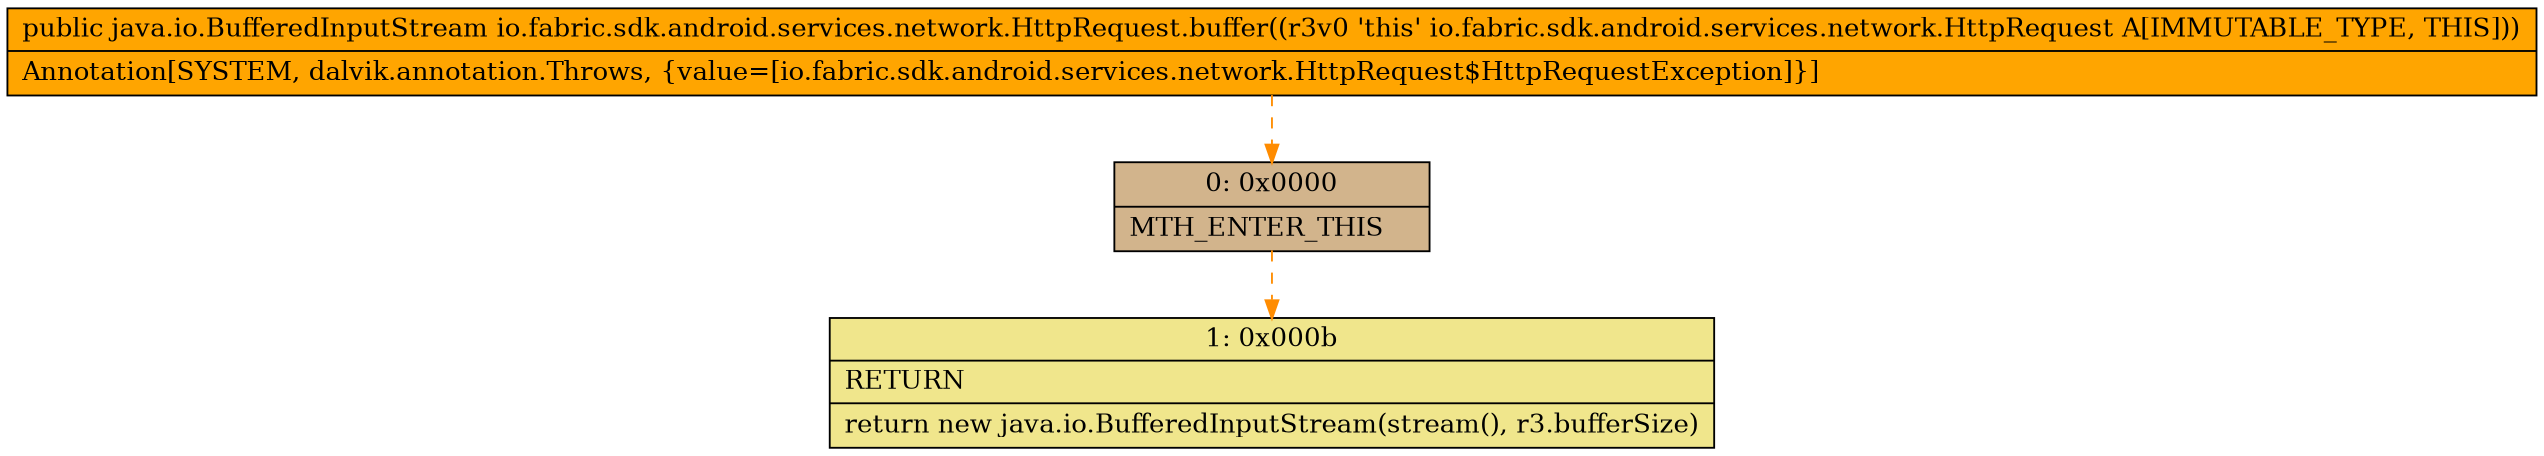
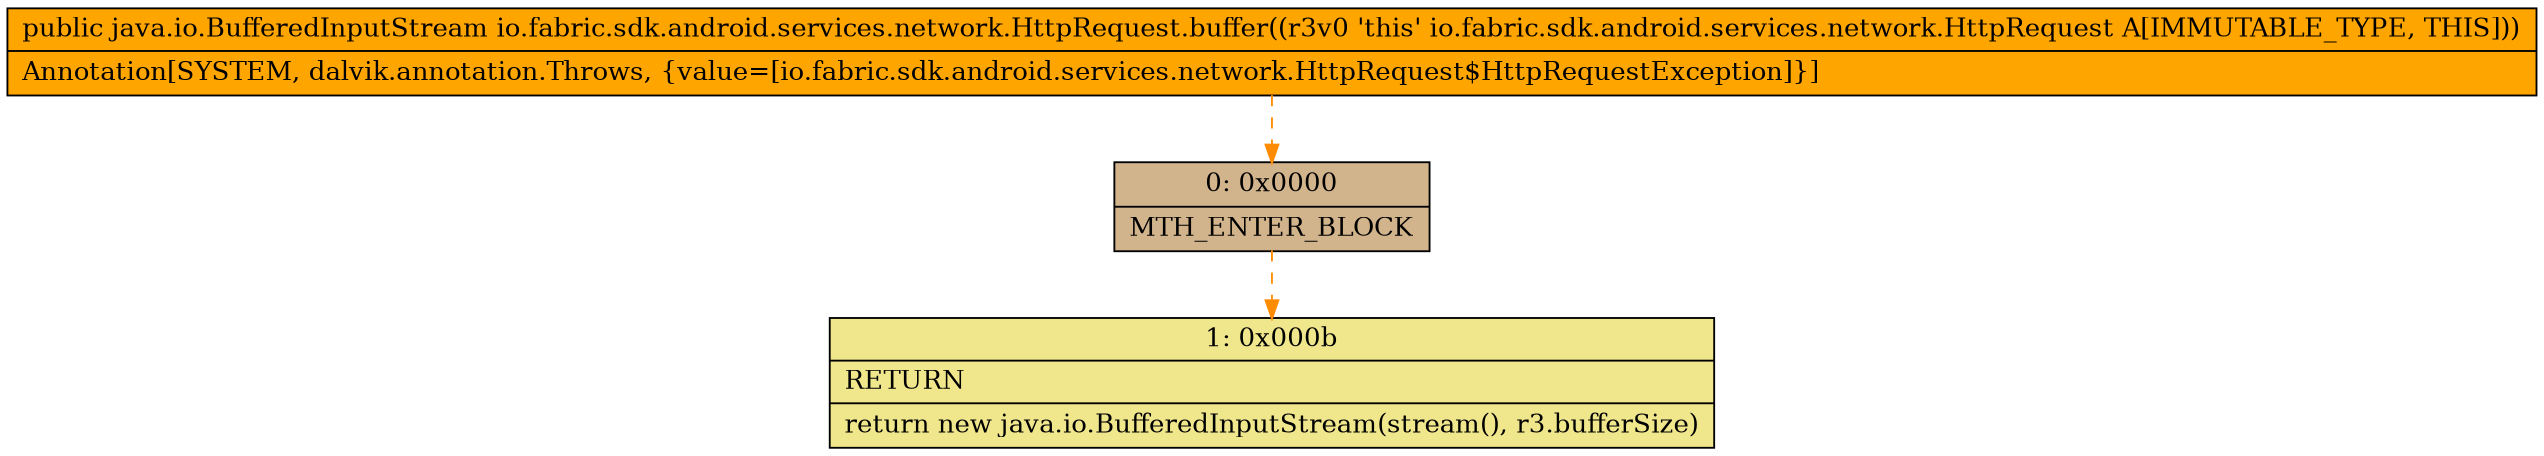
(1257, 228) -> (1272, 228)
